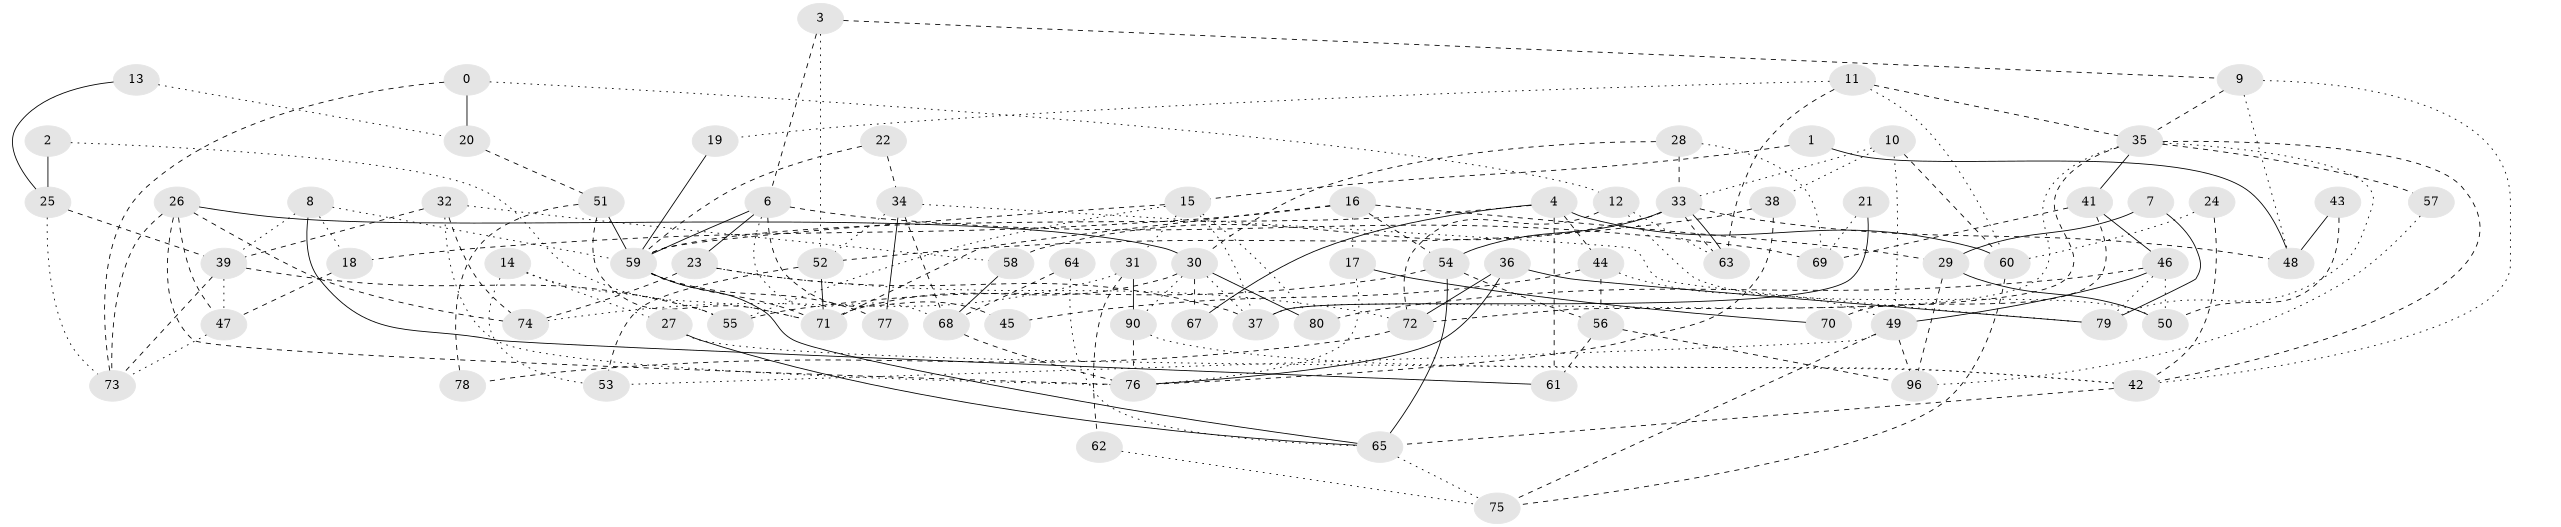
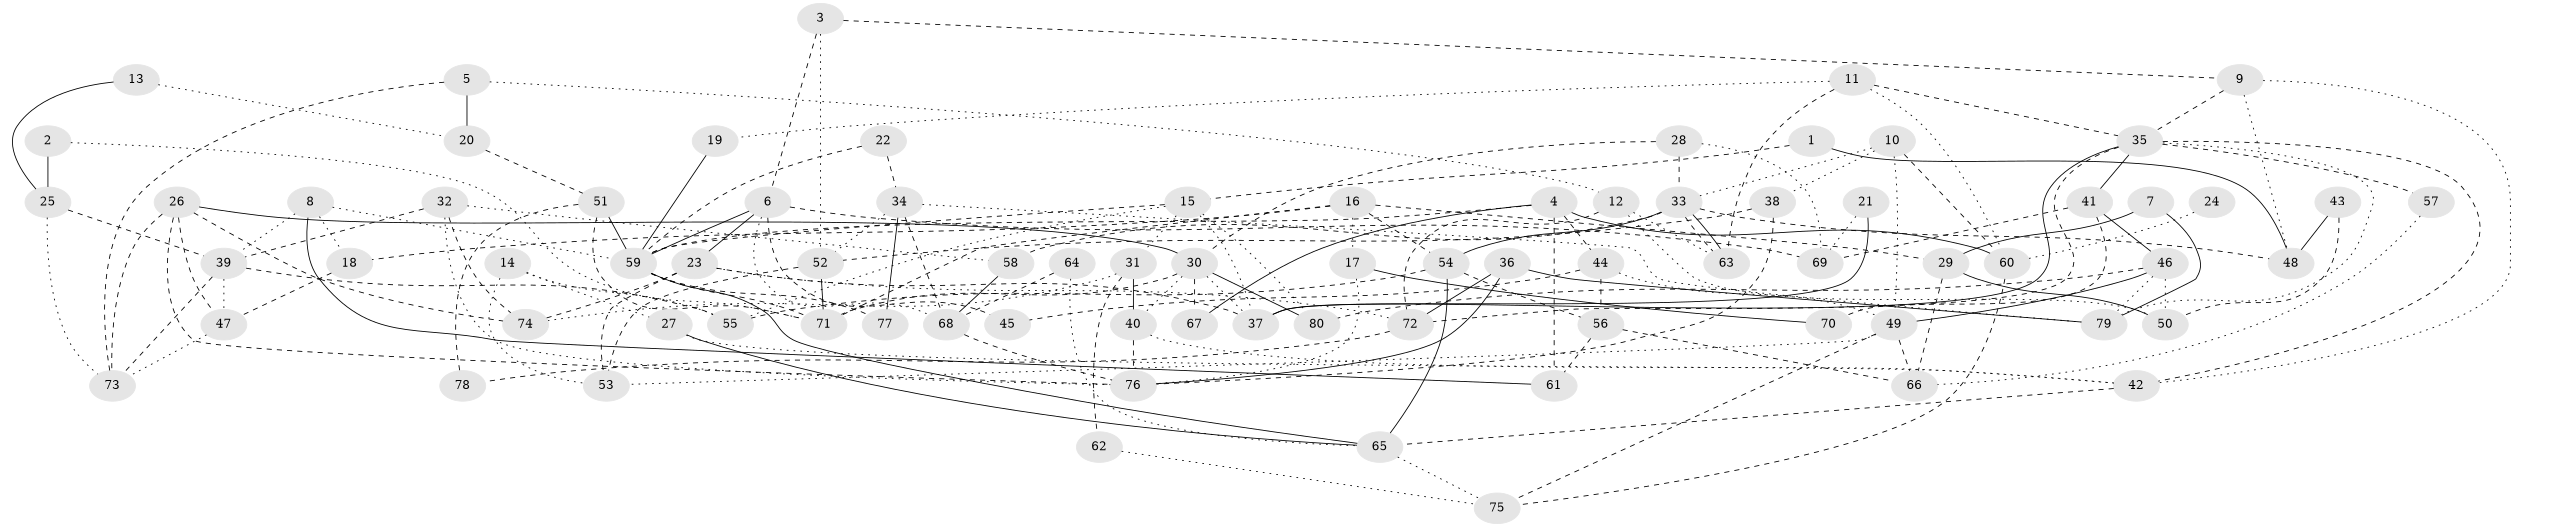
(467, 80) -> (467, 80)
none -> (621, 302)
(1745, 308) -> (1745, 308)
(2207, 316) -> none
(1133, 325) -> (1133, 325)
(1915, 386) -> (1915, 386)
